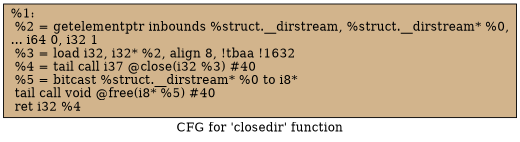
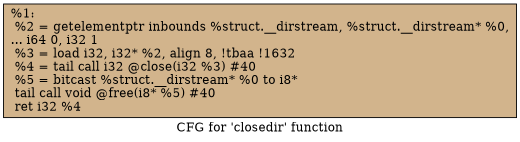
(134, 67) -> (134, 67)
